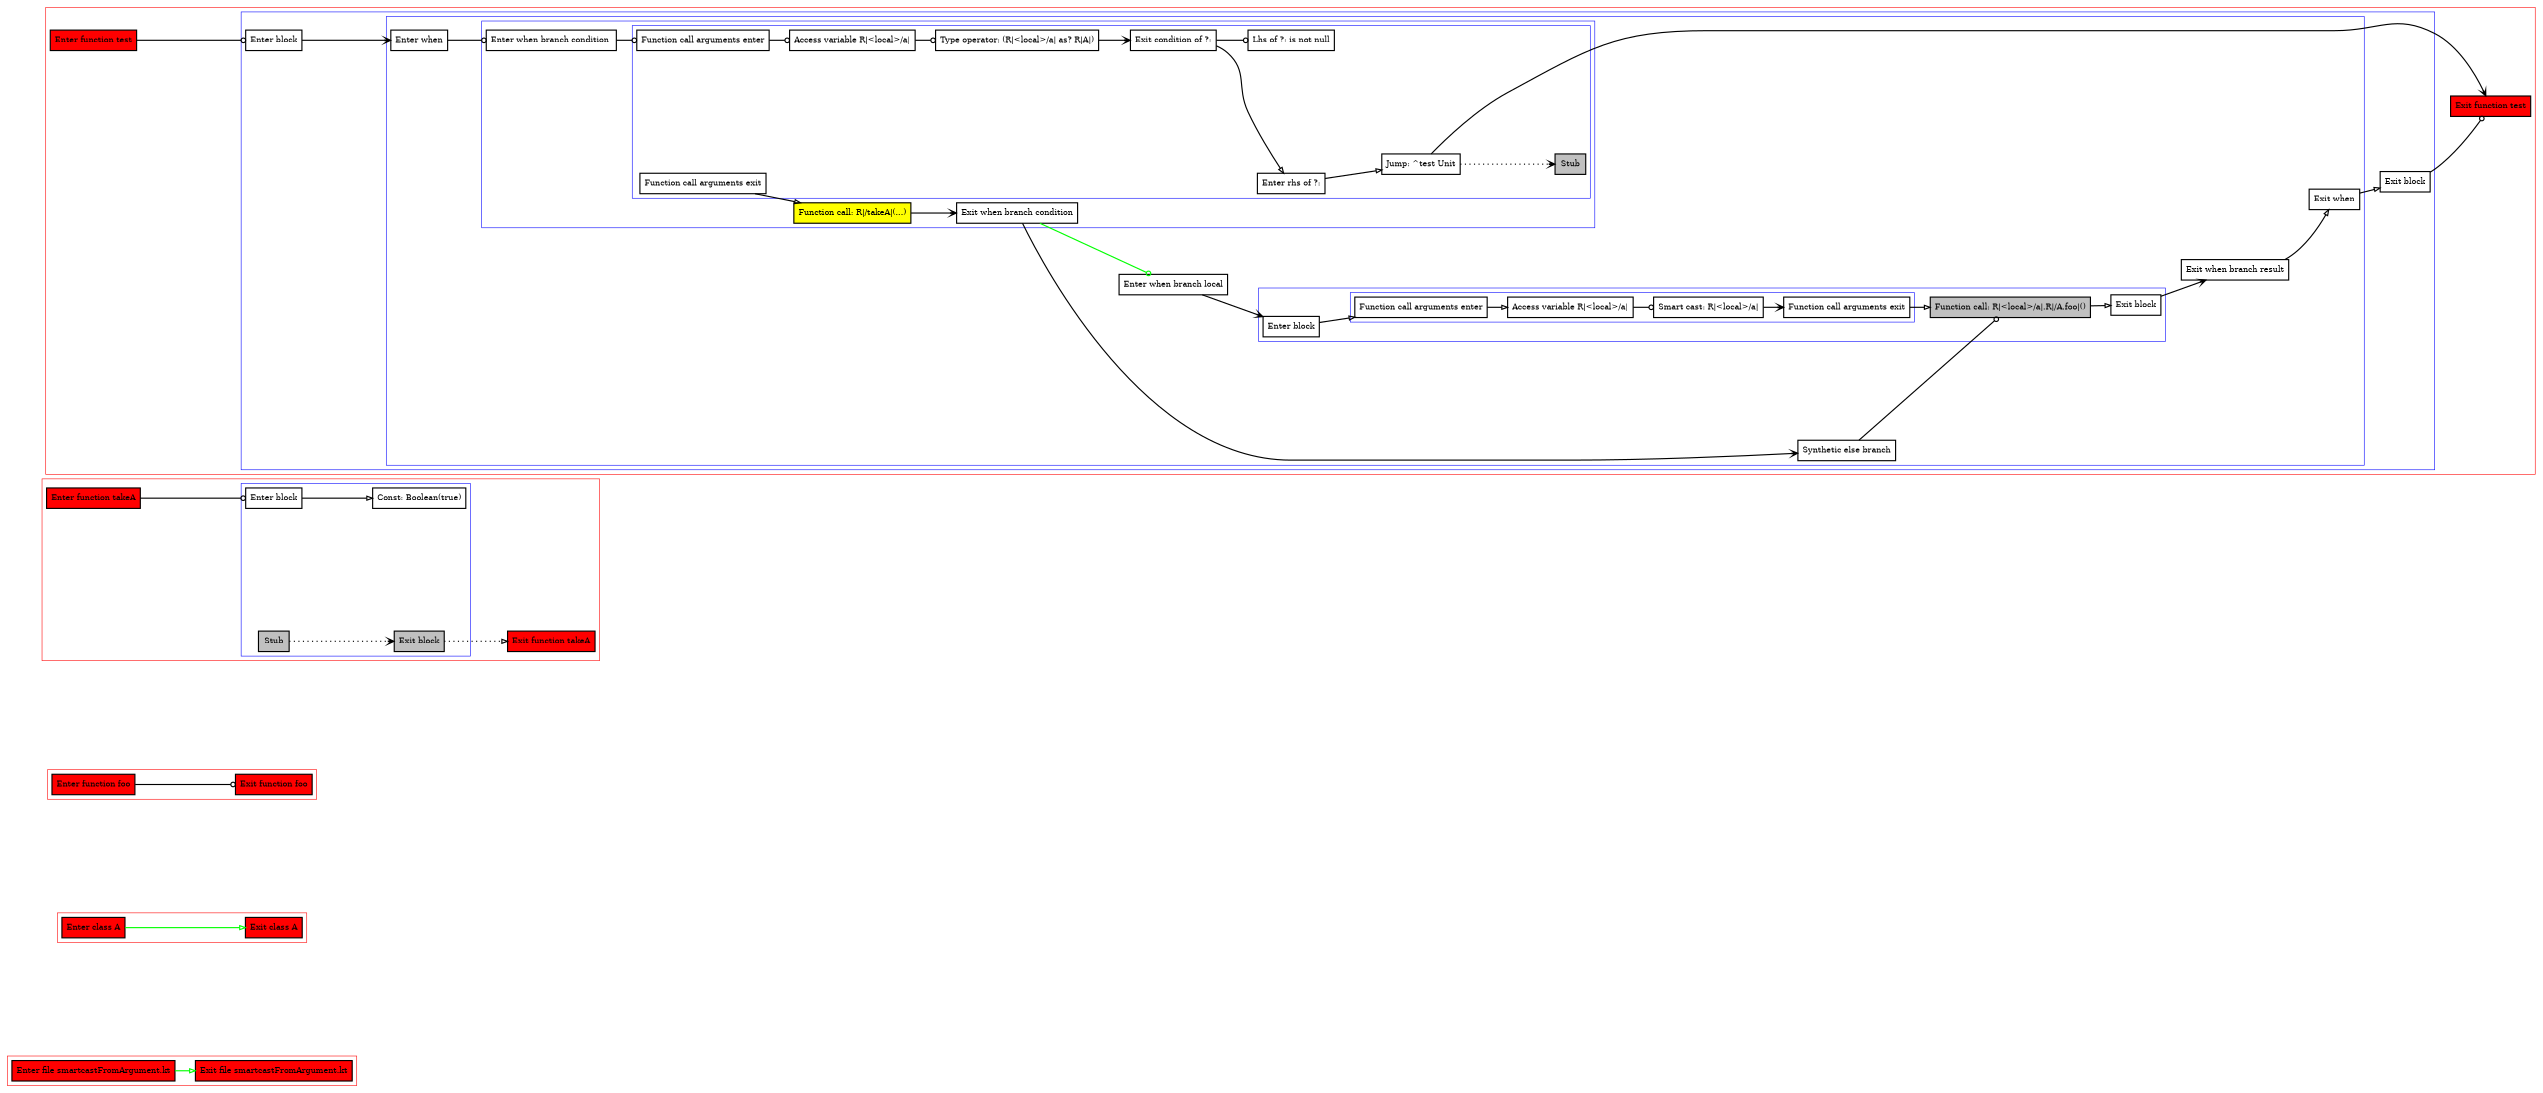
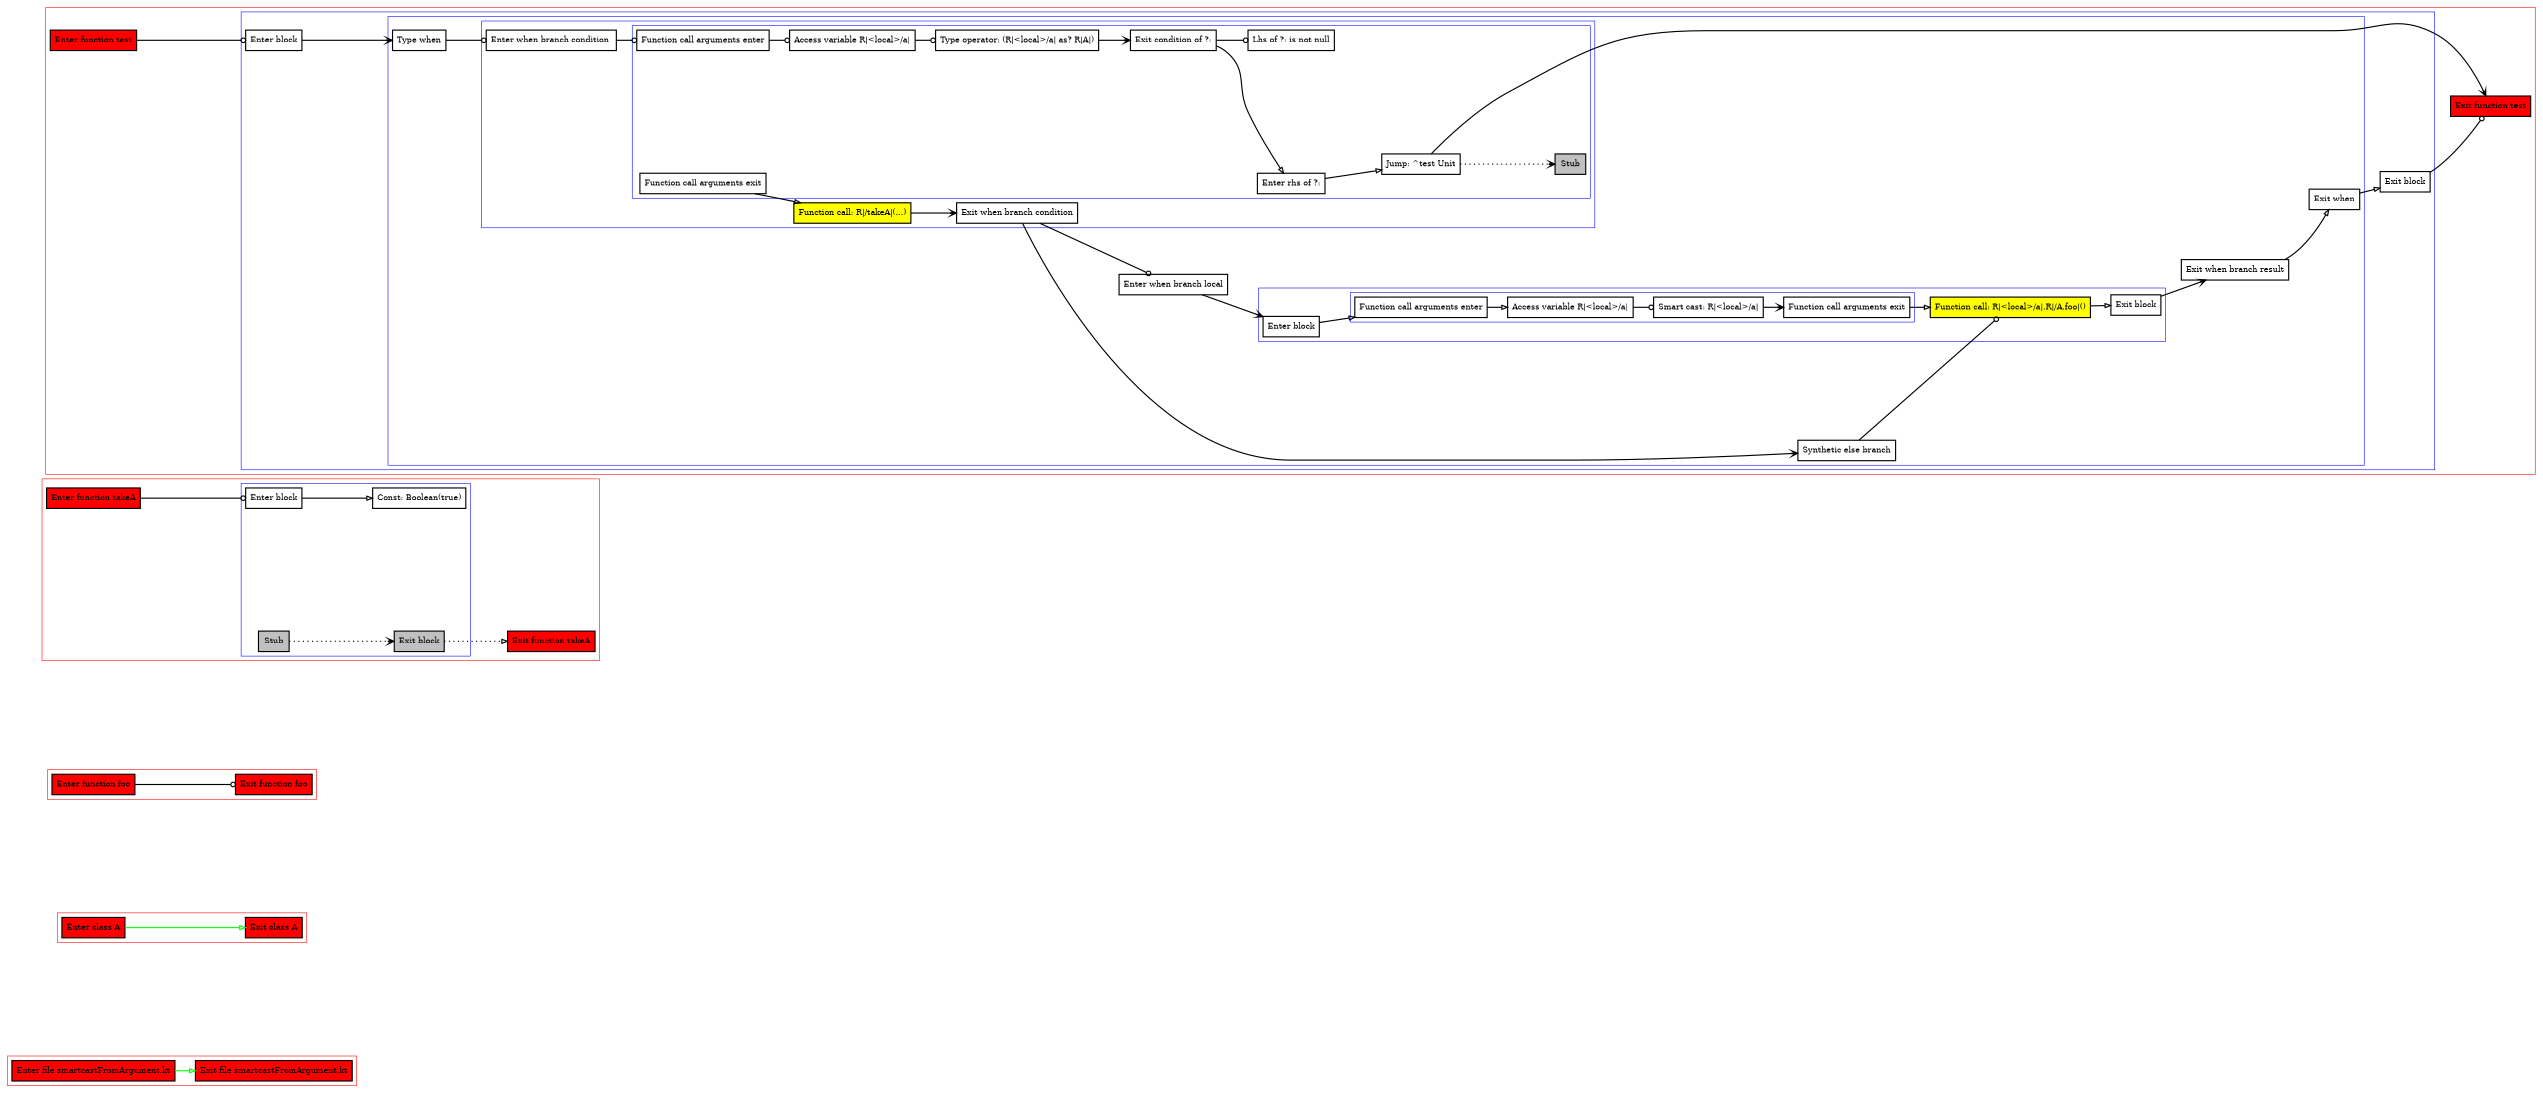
(419, 40) -> (419, 40)
(1093, 248) -> (1093, 248)
(2010, 307) -> (2010, 307)
